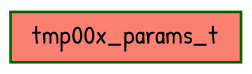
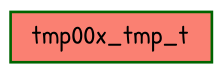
(126, 37) -> (111, 37)
